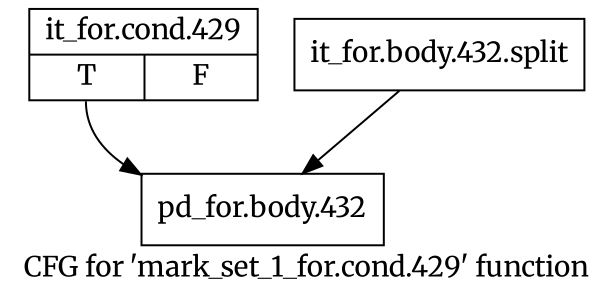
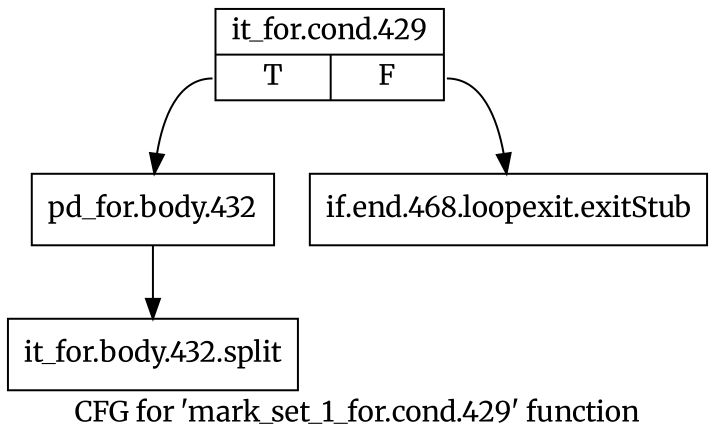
(359, 125) -> (153, 272)
none -> (508, 210)
